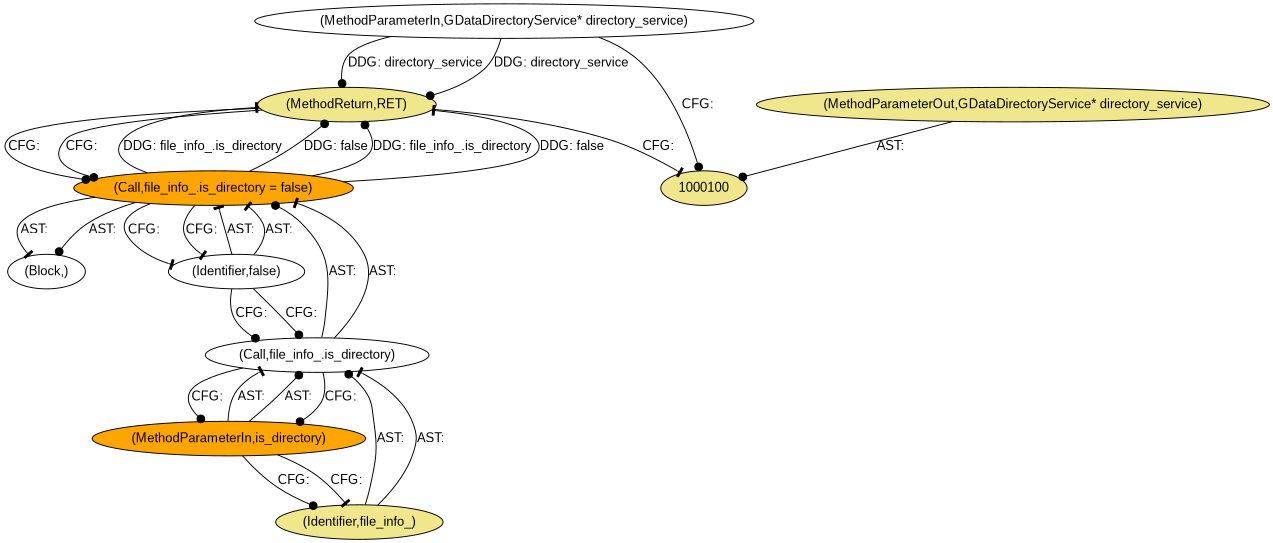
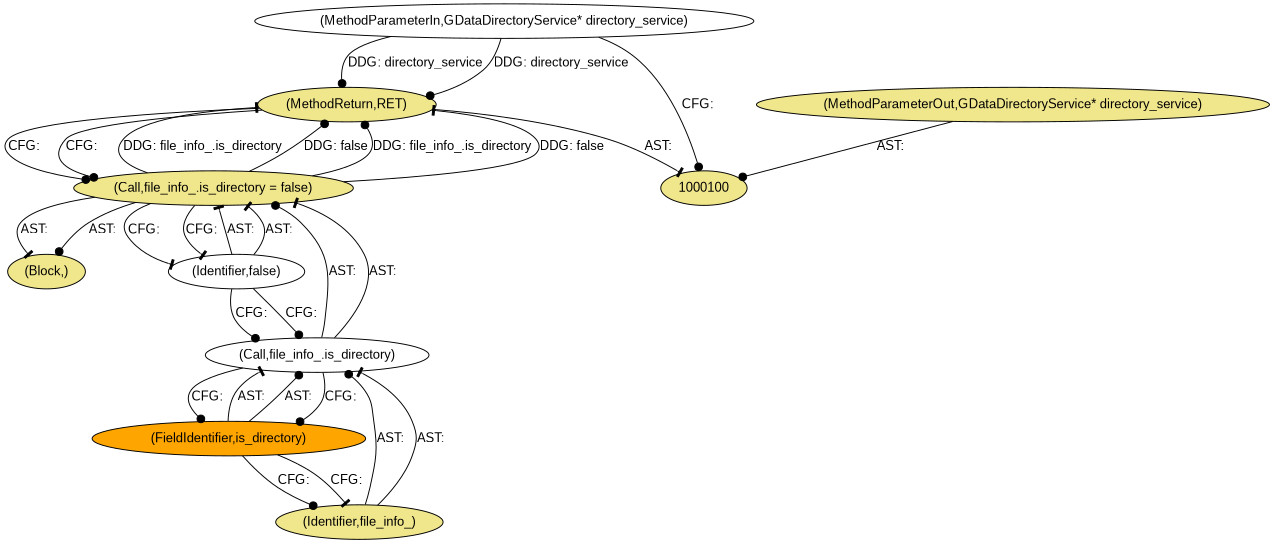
(660, 146) -> (660, 146)
(214, 188) -> (214, 188)
(47, 272) -> (47, 272)
(229, 439) -> (229, 439)
